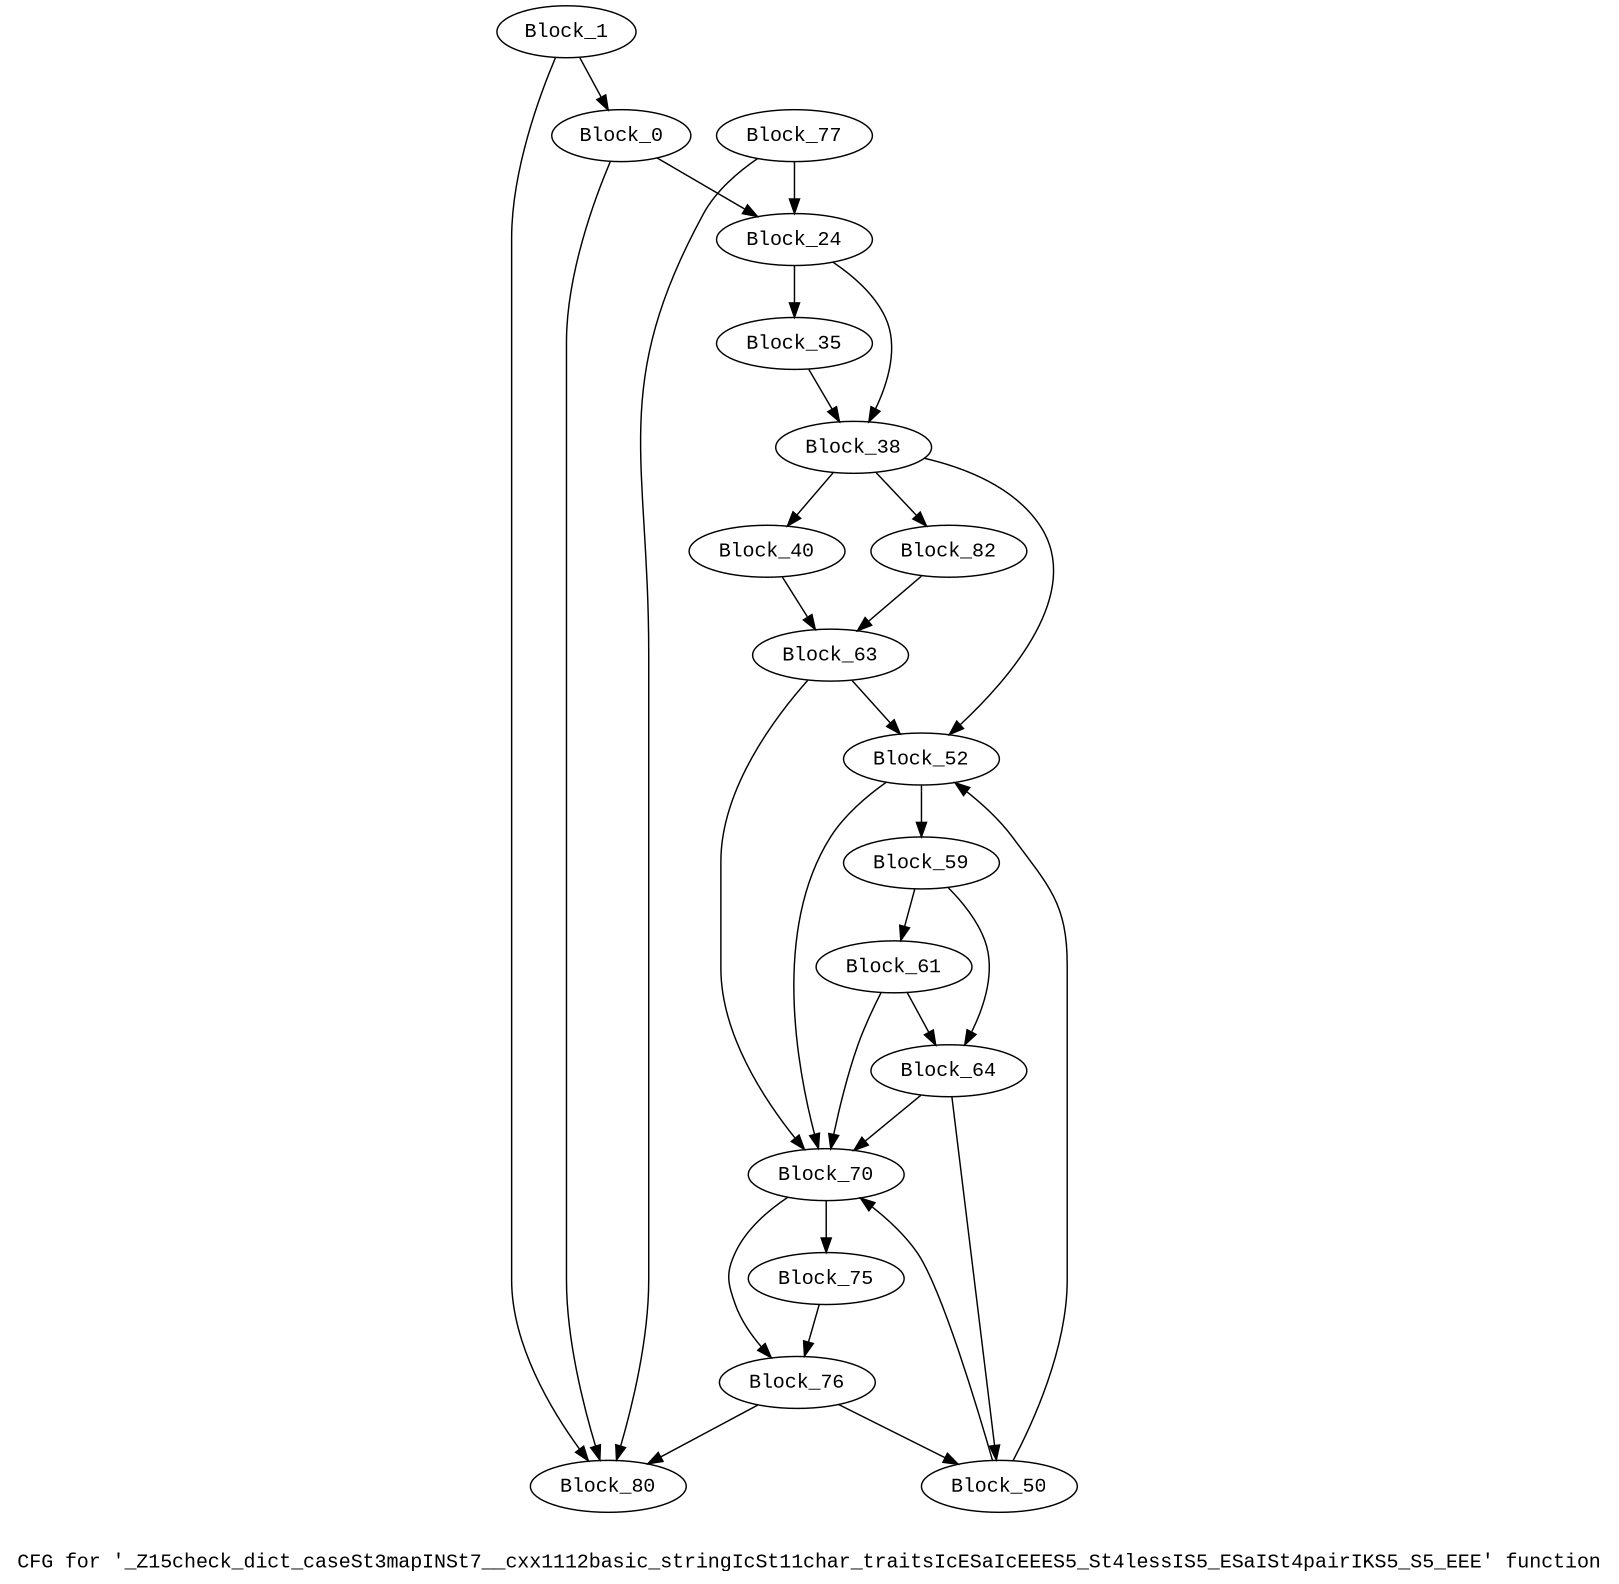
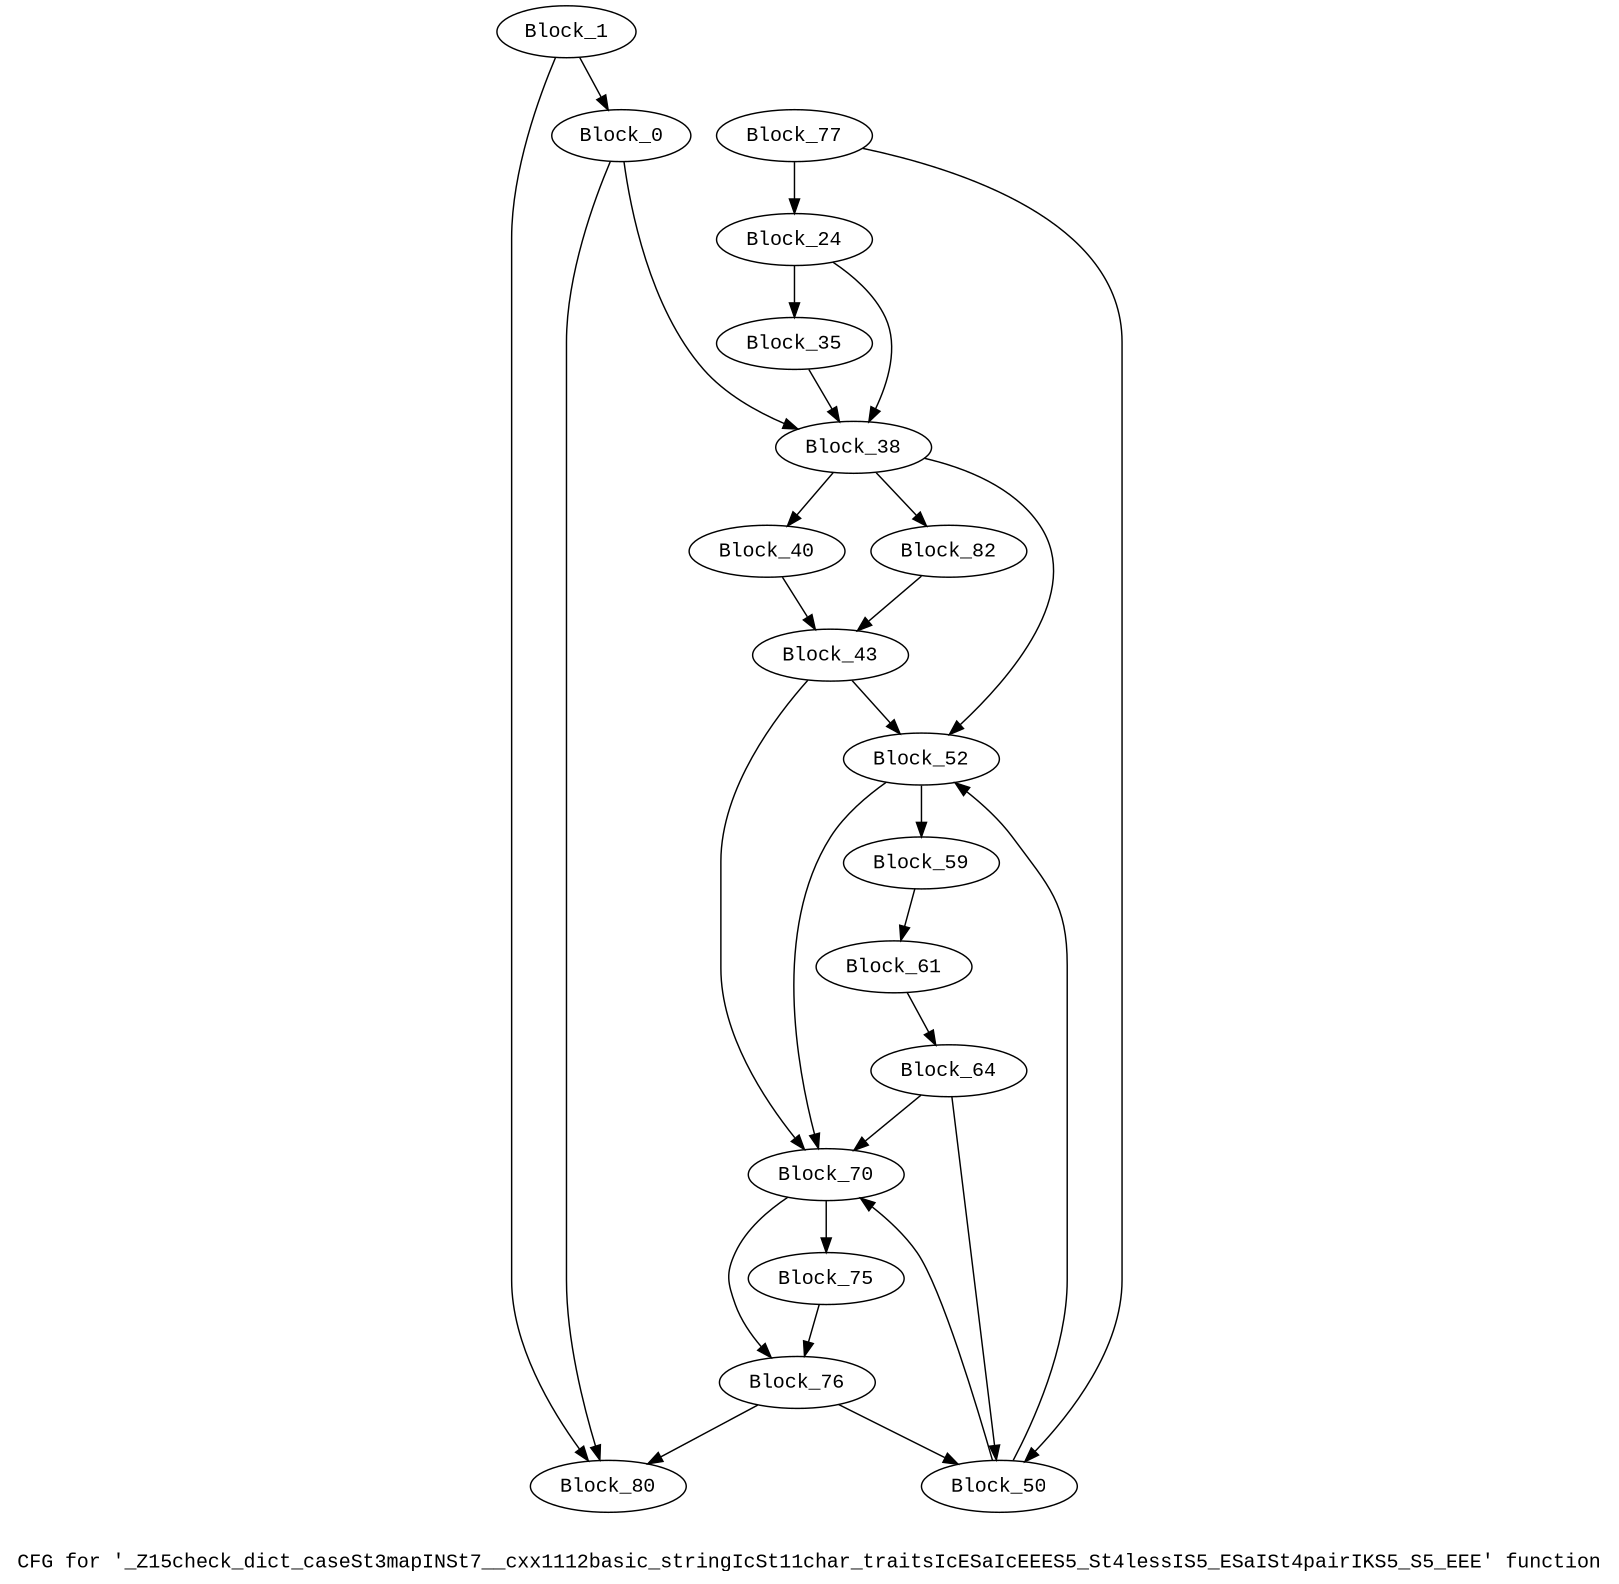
(701, 184) -> (669, 316)
(831, 655) -> (831, 655)
(649, 787) -> (1122, 735)
(988, 955) -> none
(852, 1062) -> none
